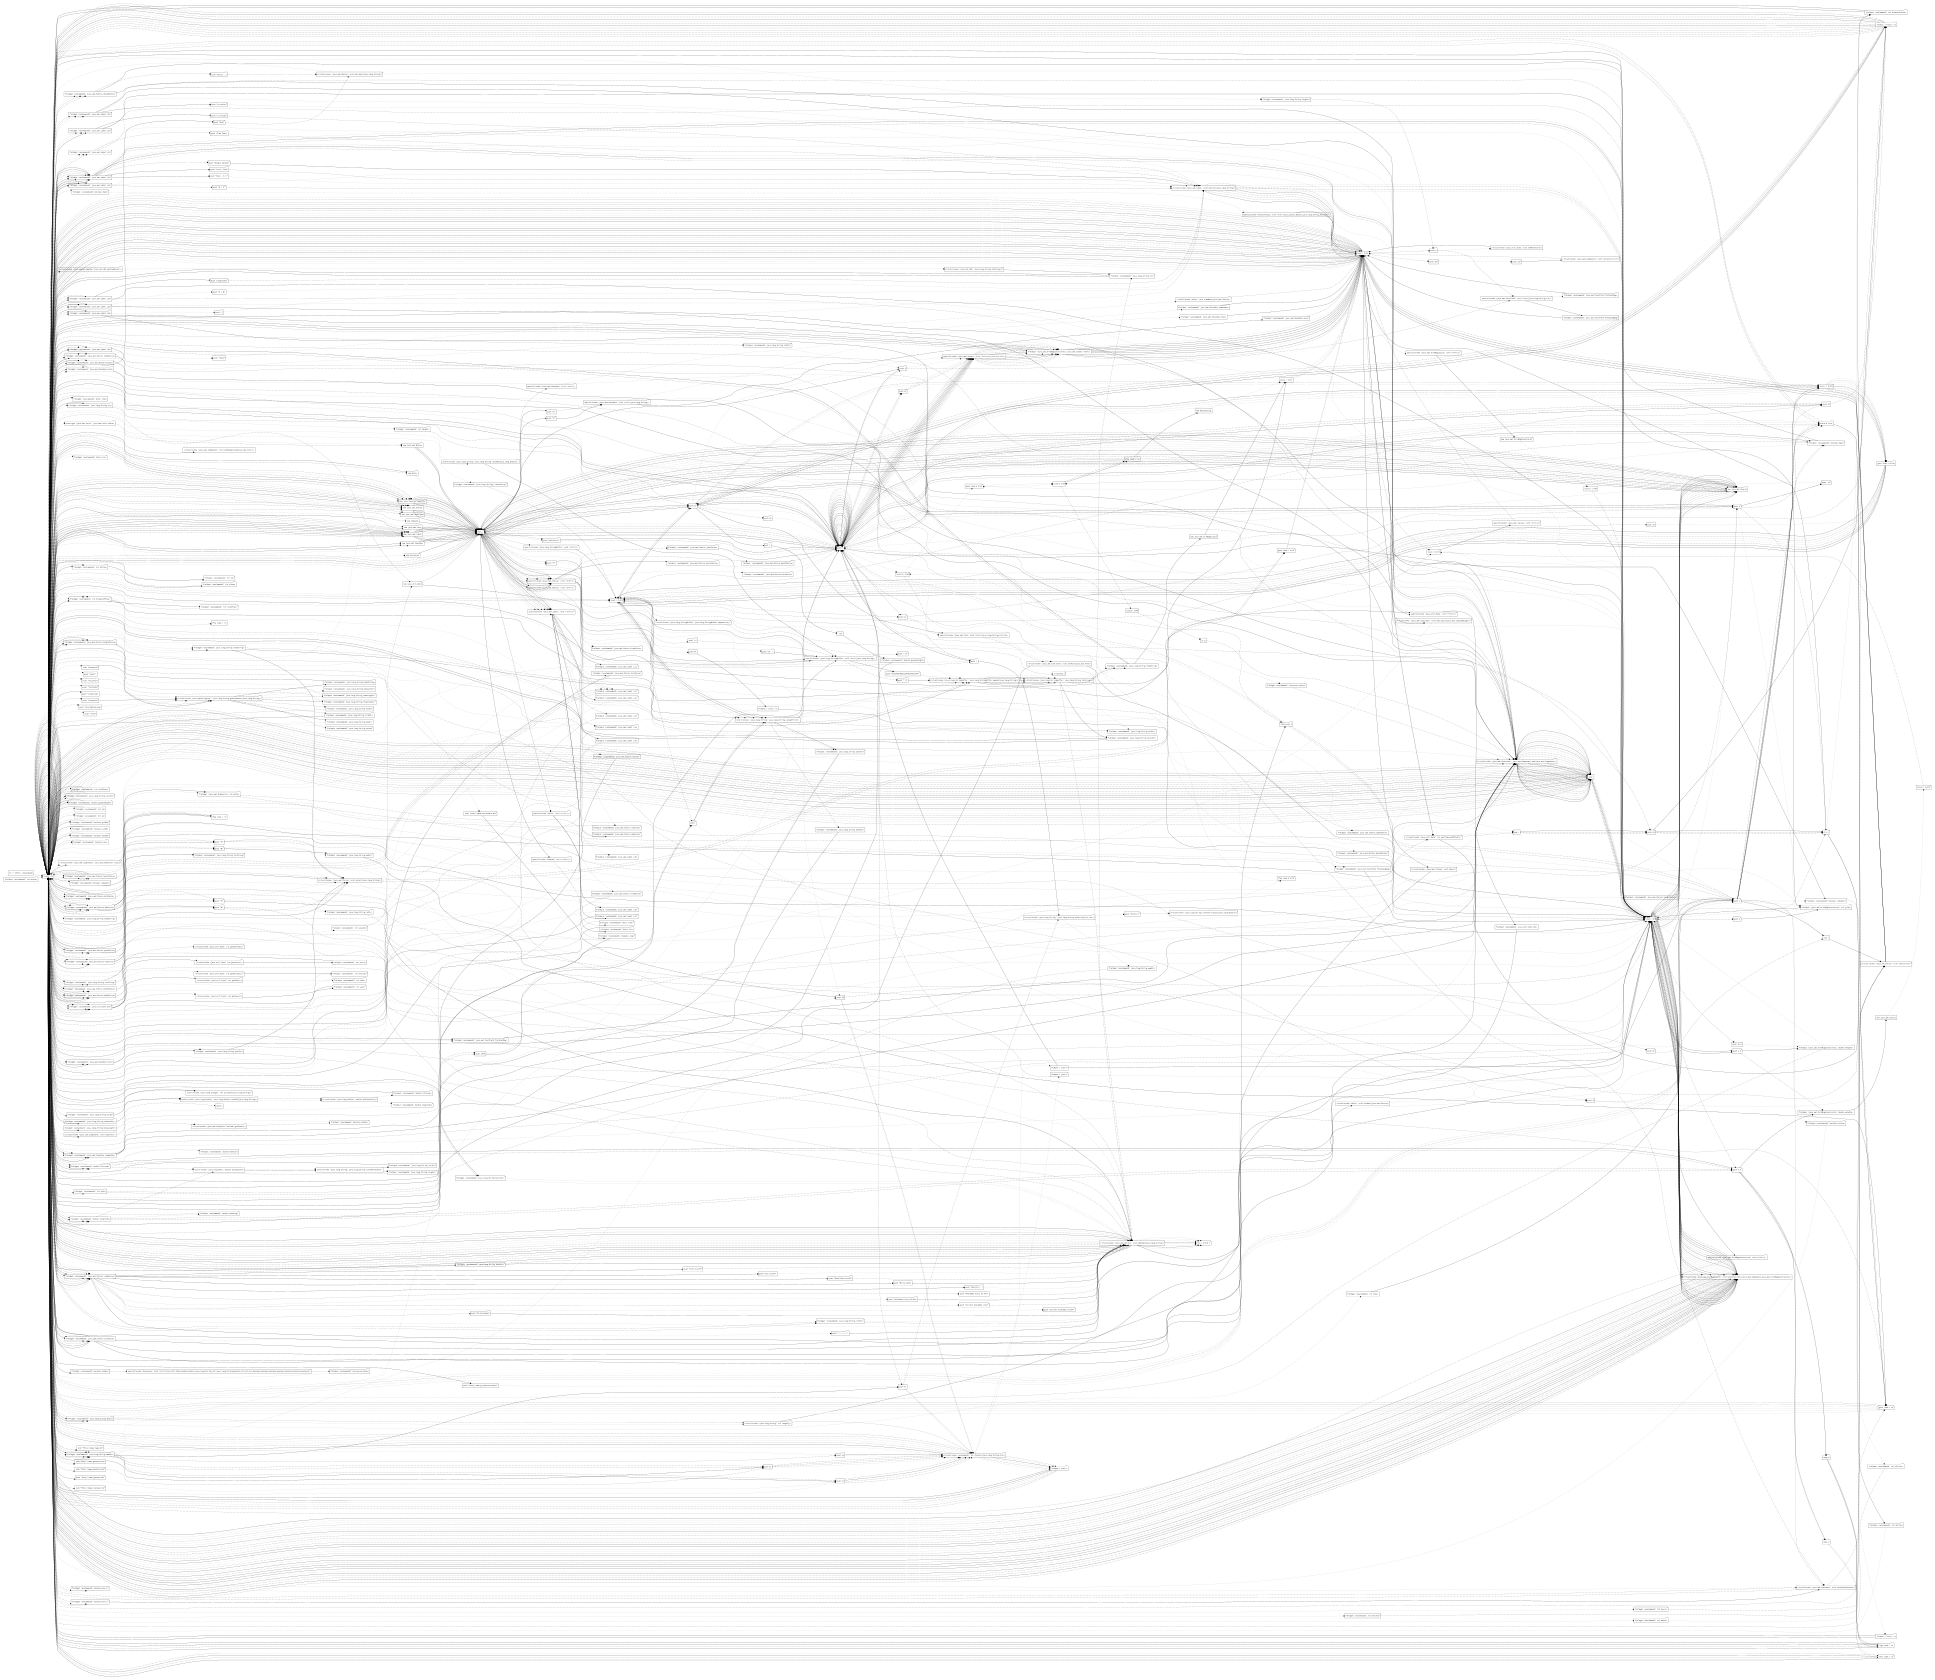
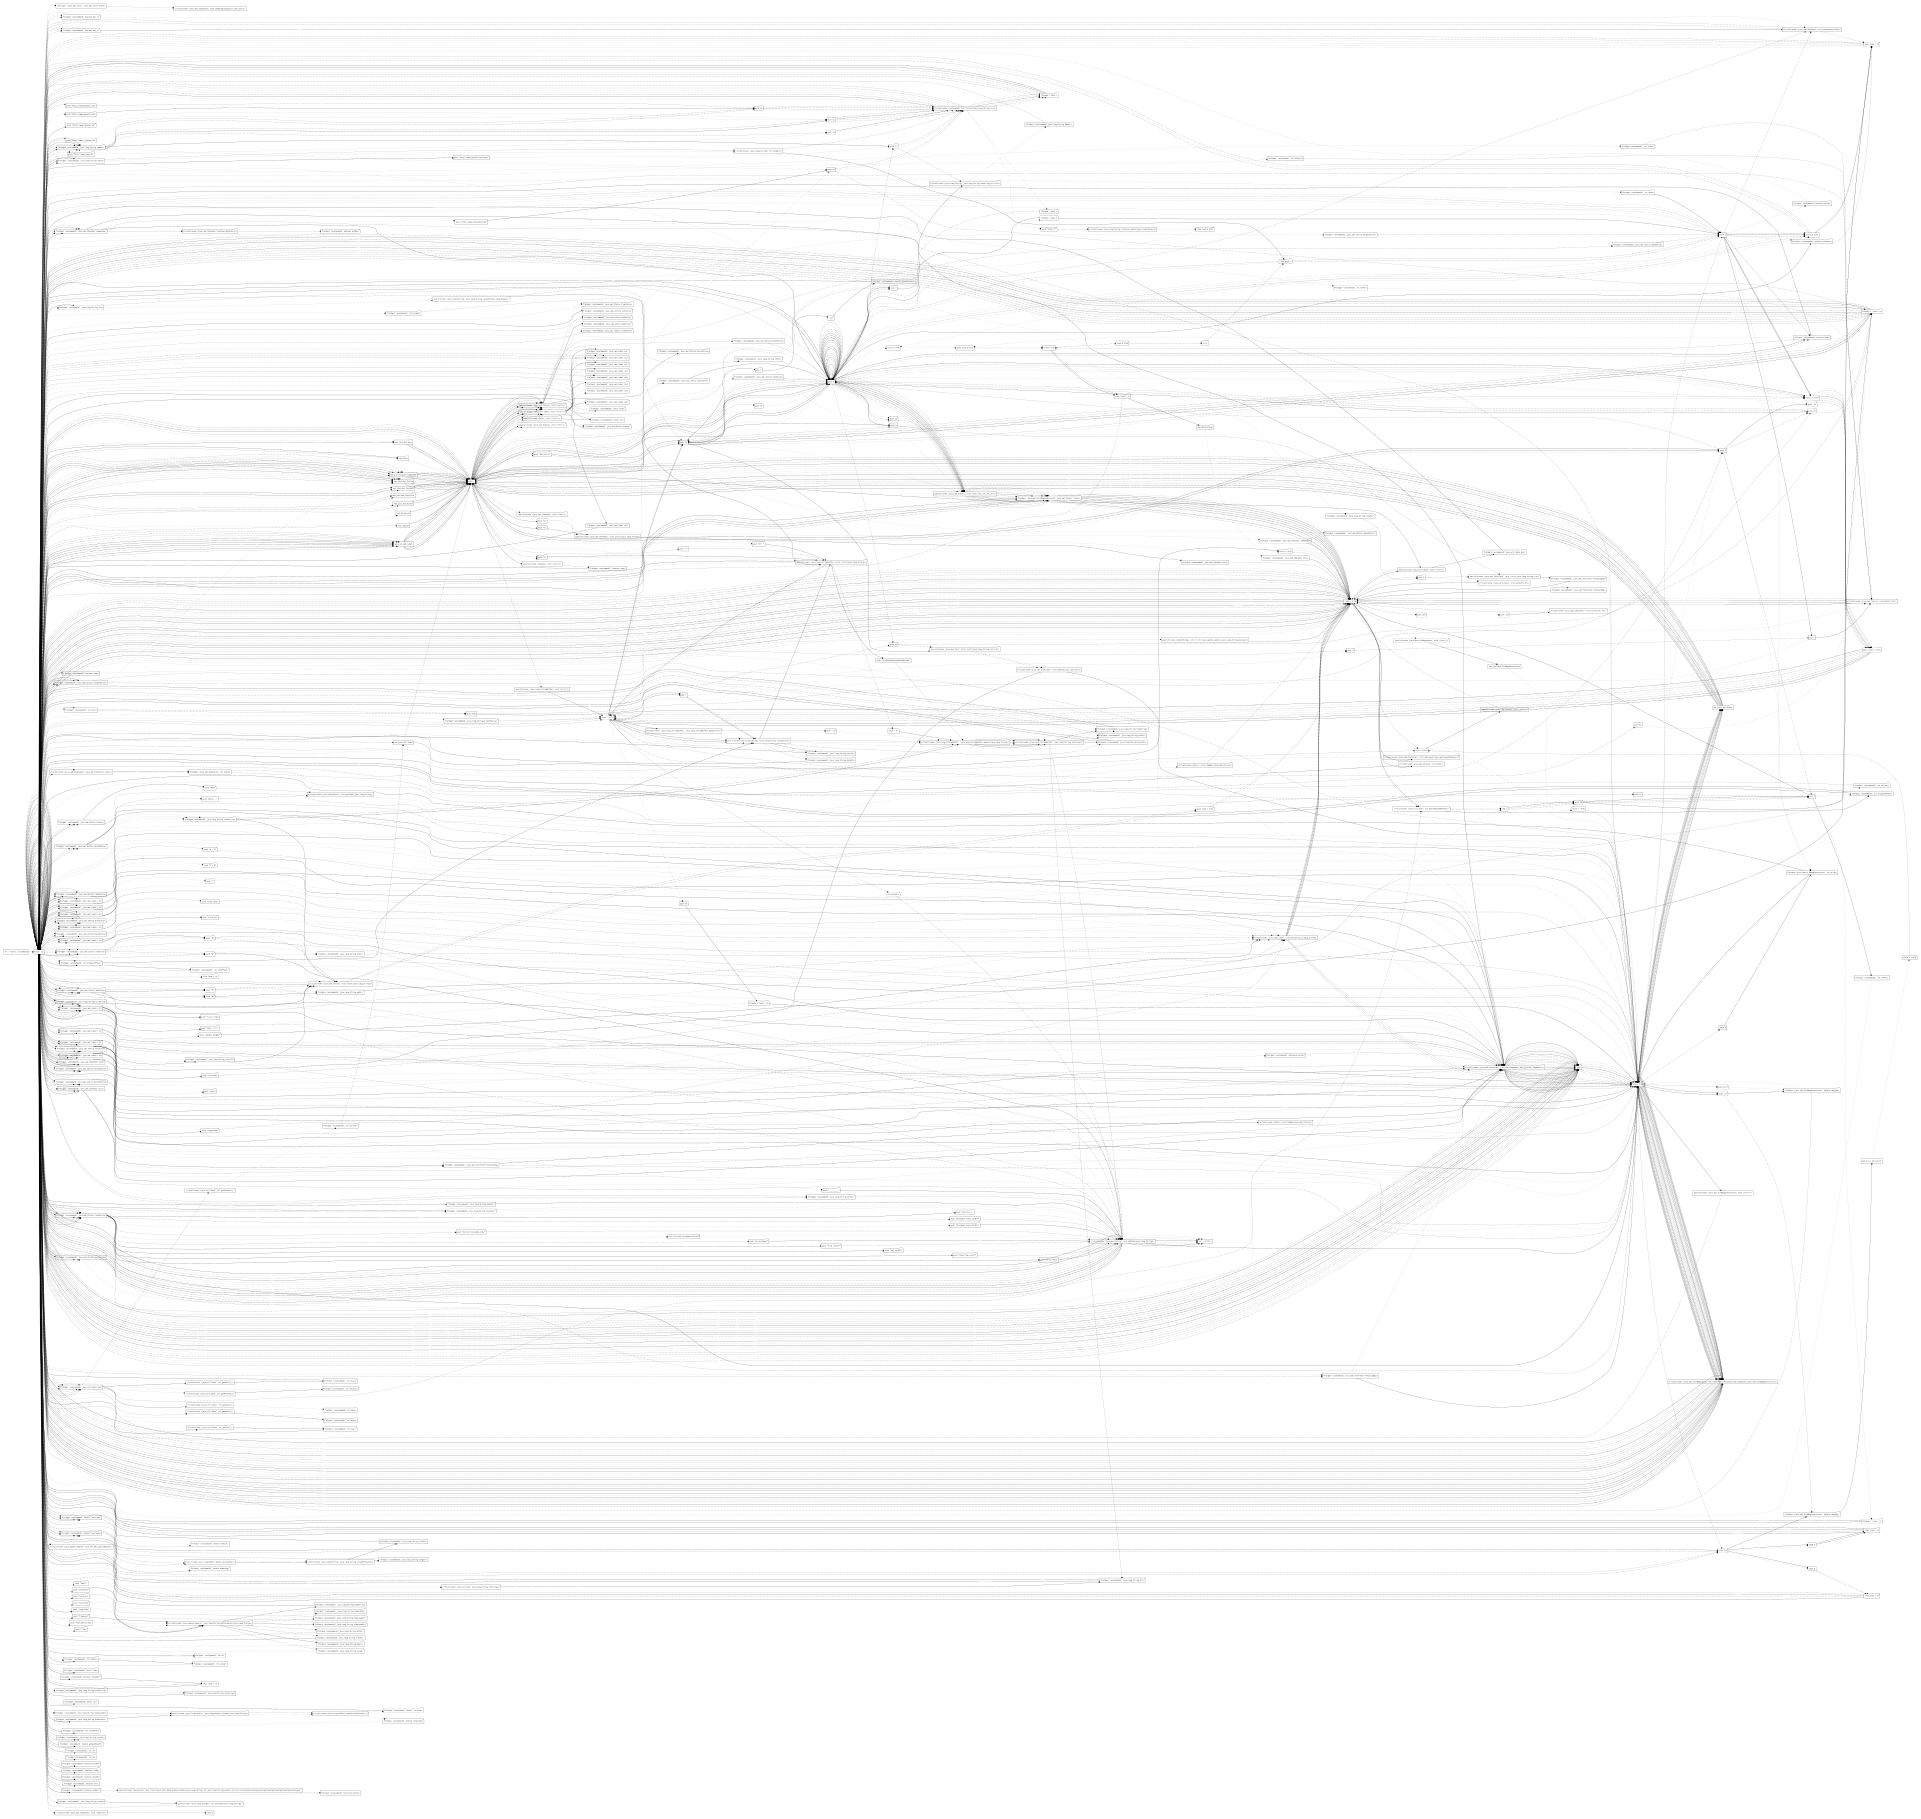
(1204, 537) -> none
(926, 625) -> (864, 331)
none -> (210, 1412)
